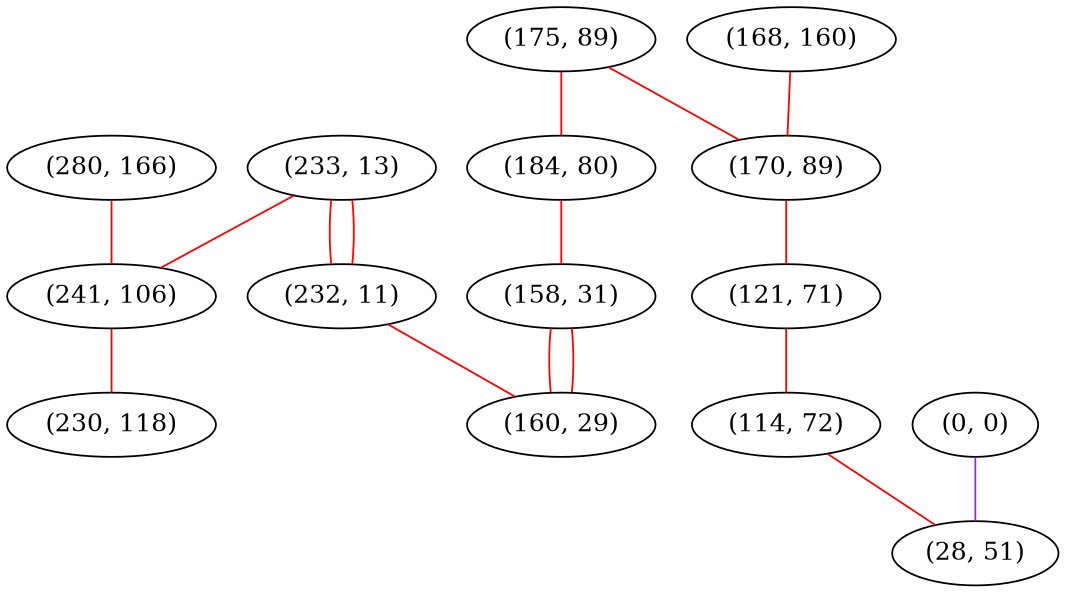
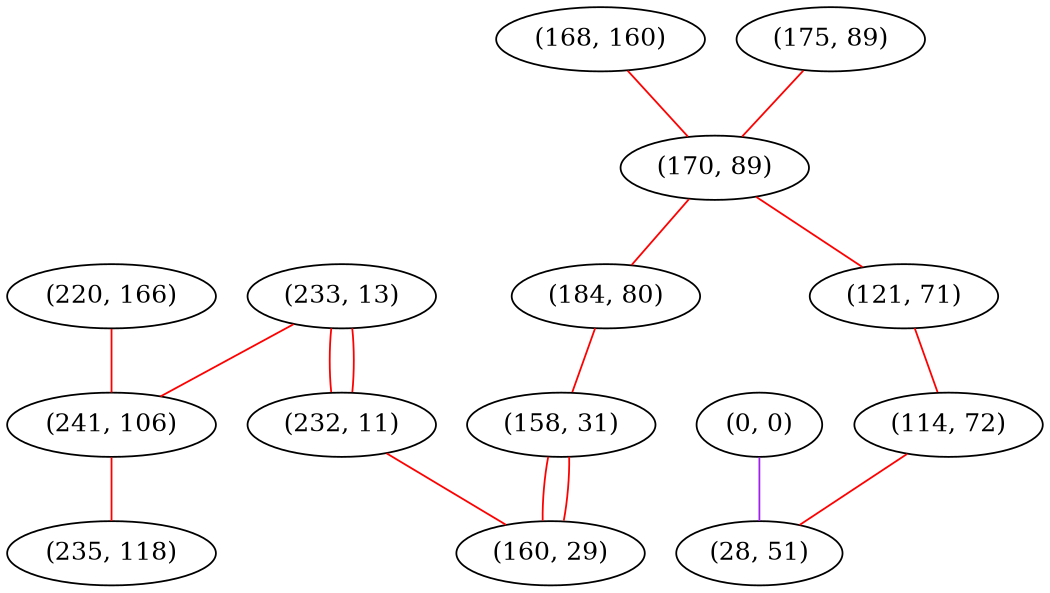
(561, 104) -> (660, 232)
(112, 168) -> (112, 296)
(112, 425) -> (112, 553)
